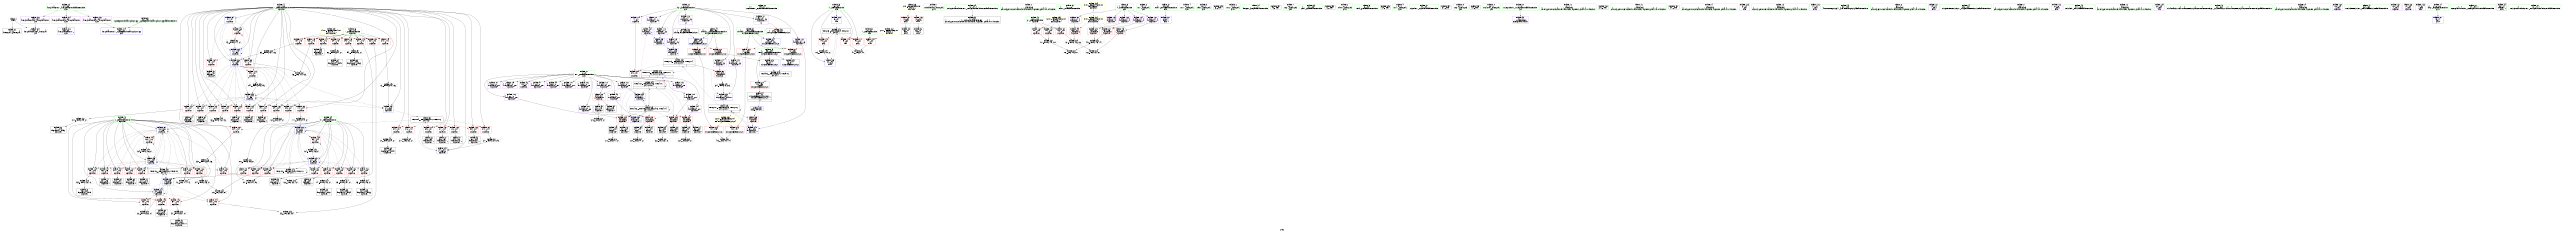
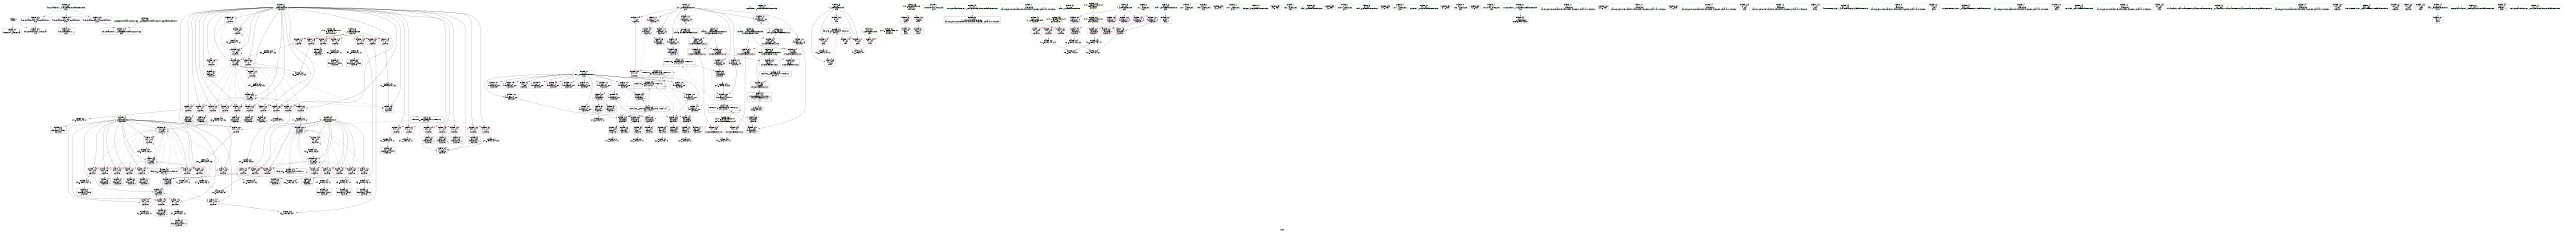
(348, 42) -> none
